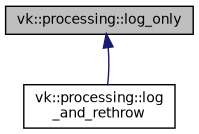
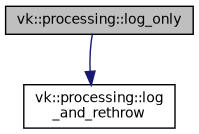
(109, 66) -> (90, 52)
